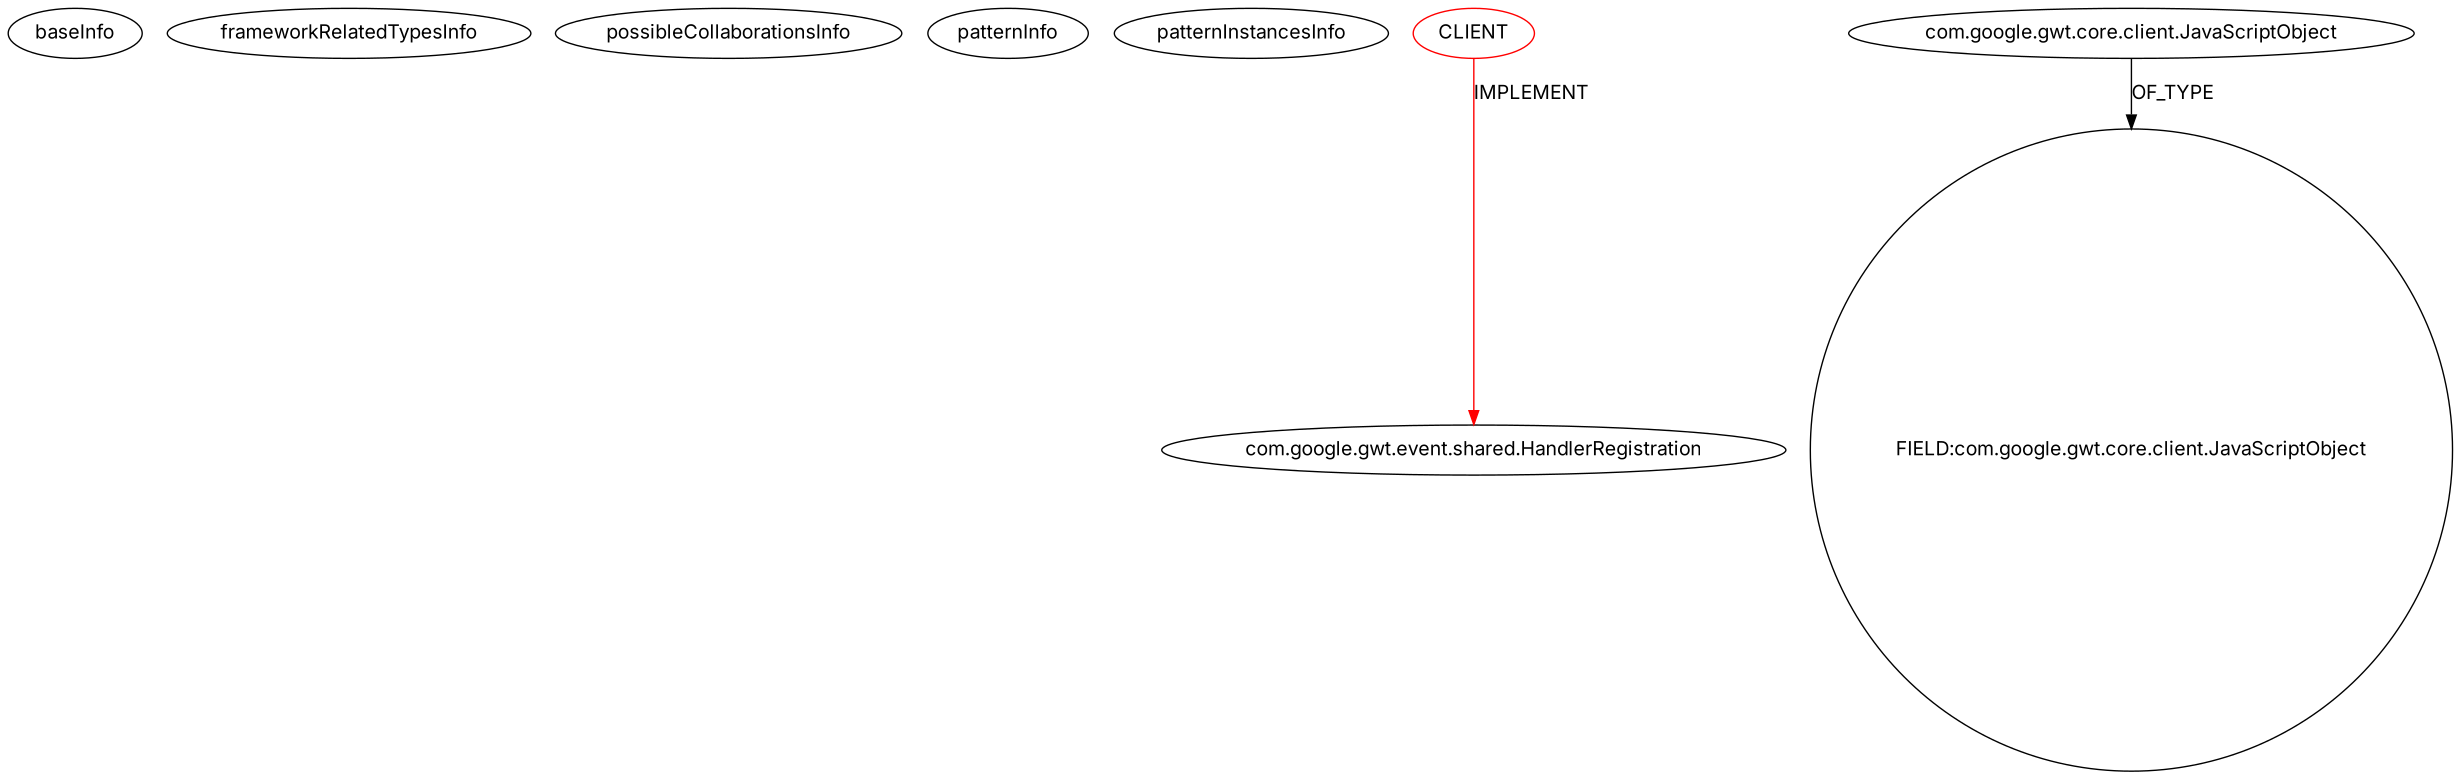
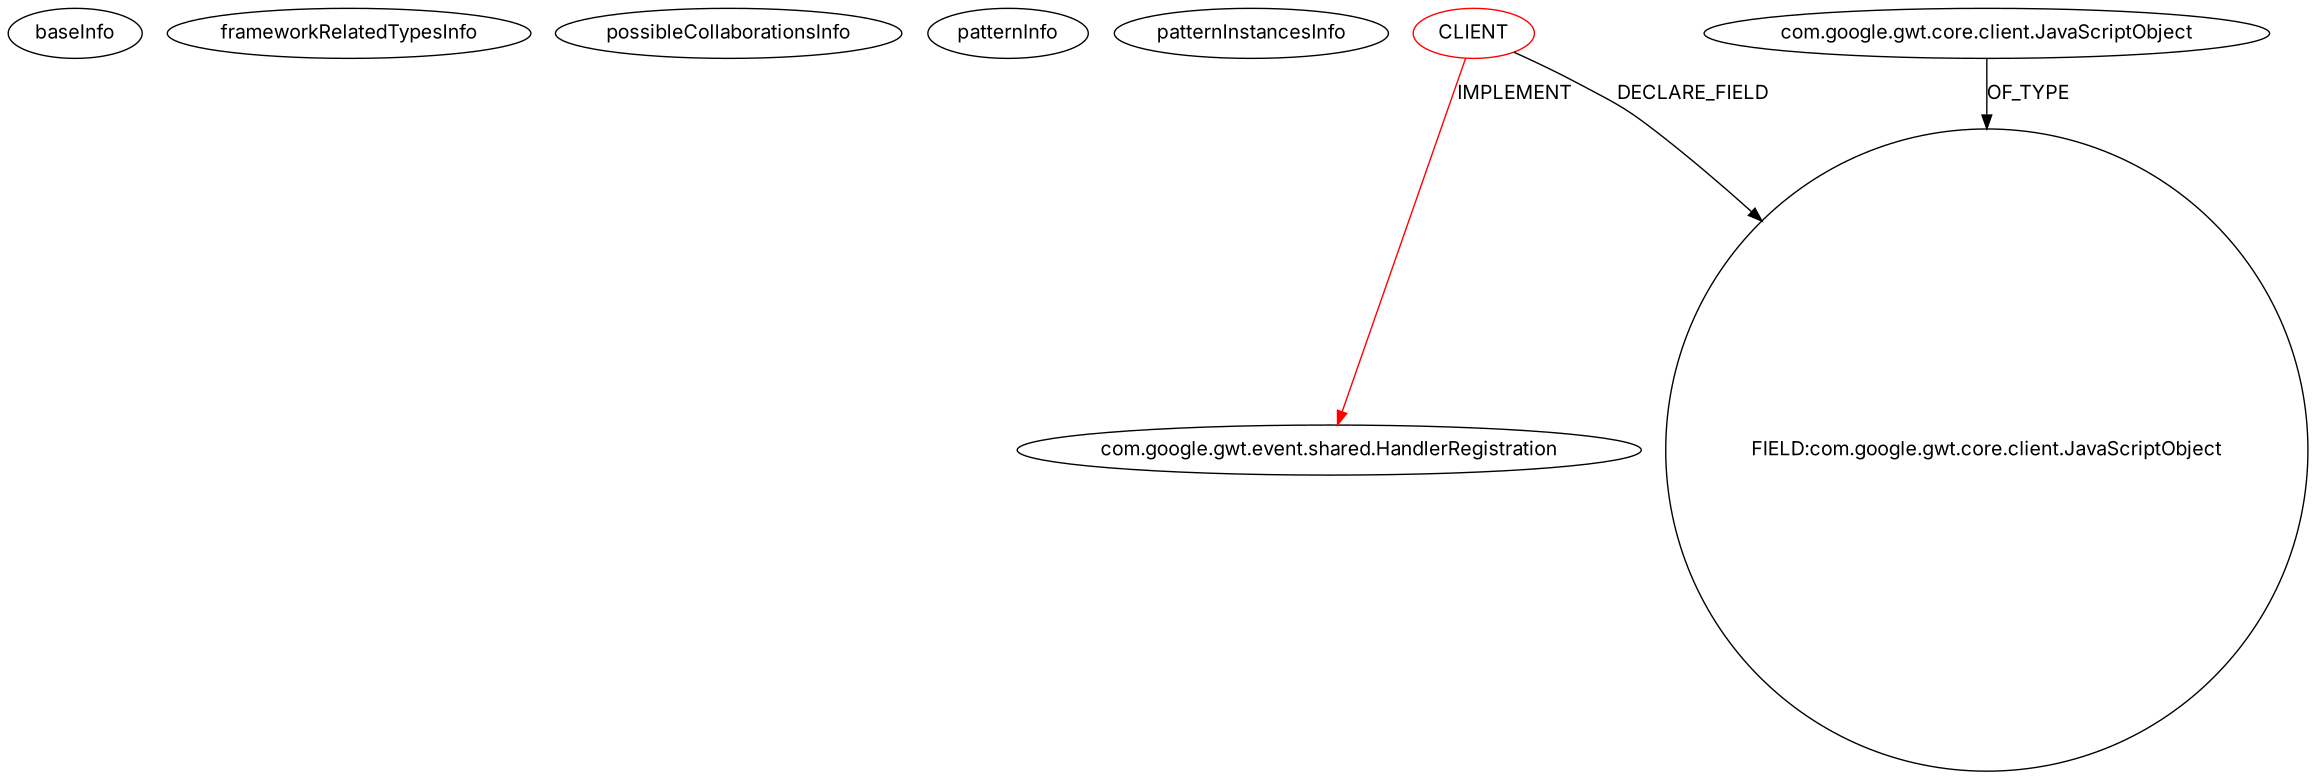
none -> (1641, 120)
